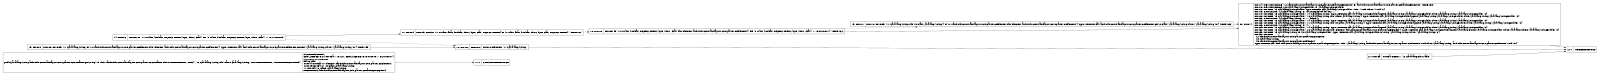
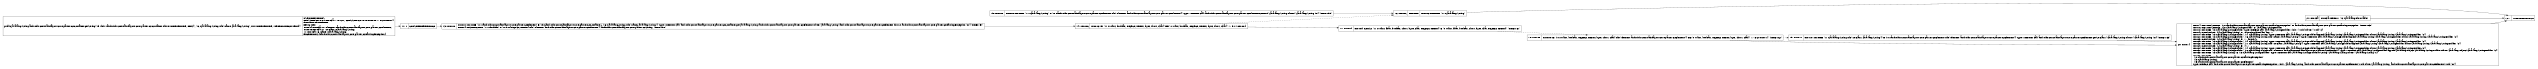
none -> (713, 26)
(1264, 34) -> (2202, 55)
